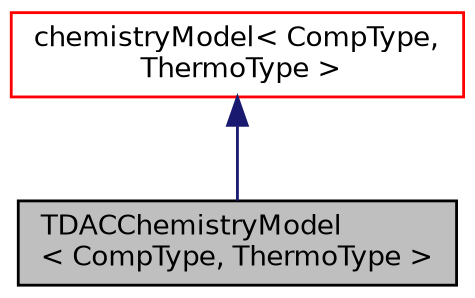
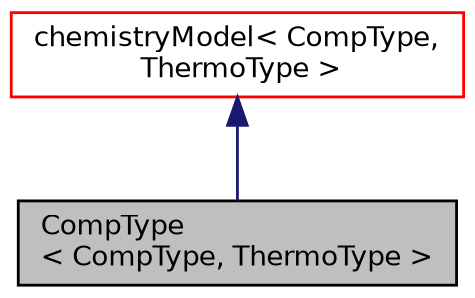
(237, 243) -> (237, 243)
